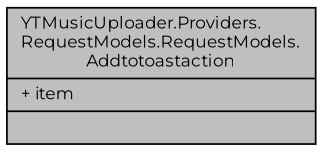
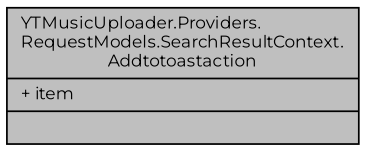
(161, 42) -> (183, 42)
